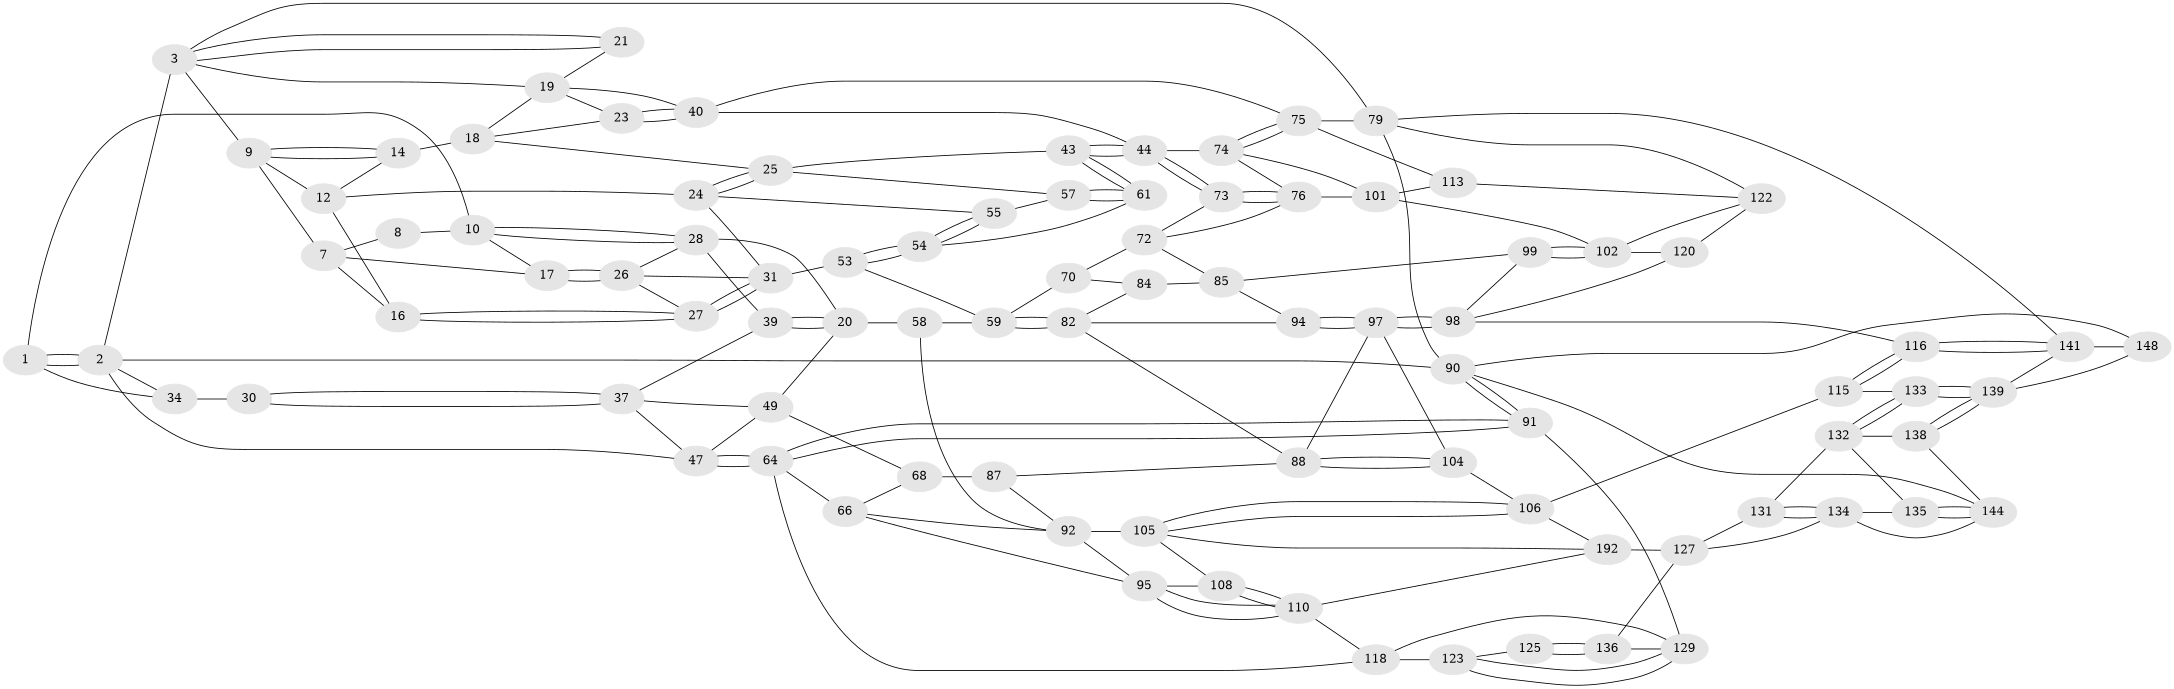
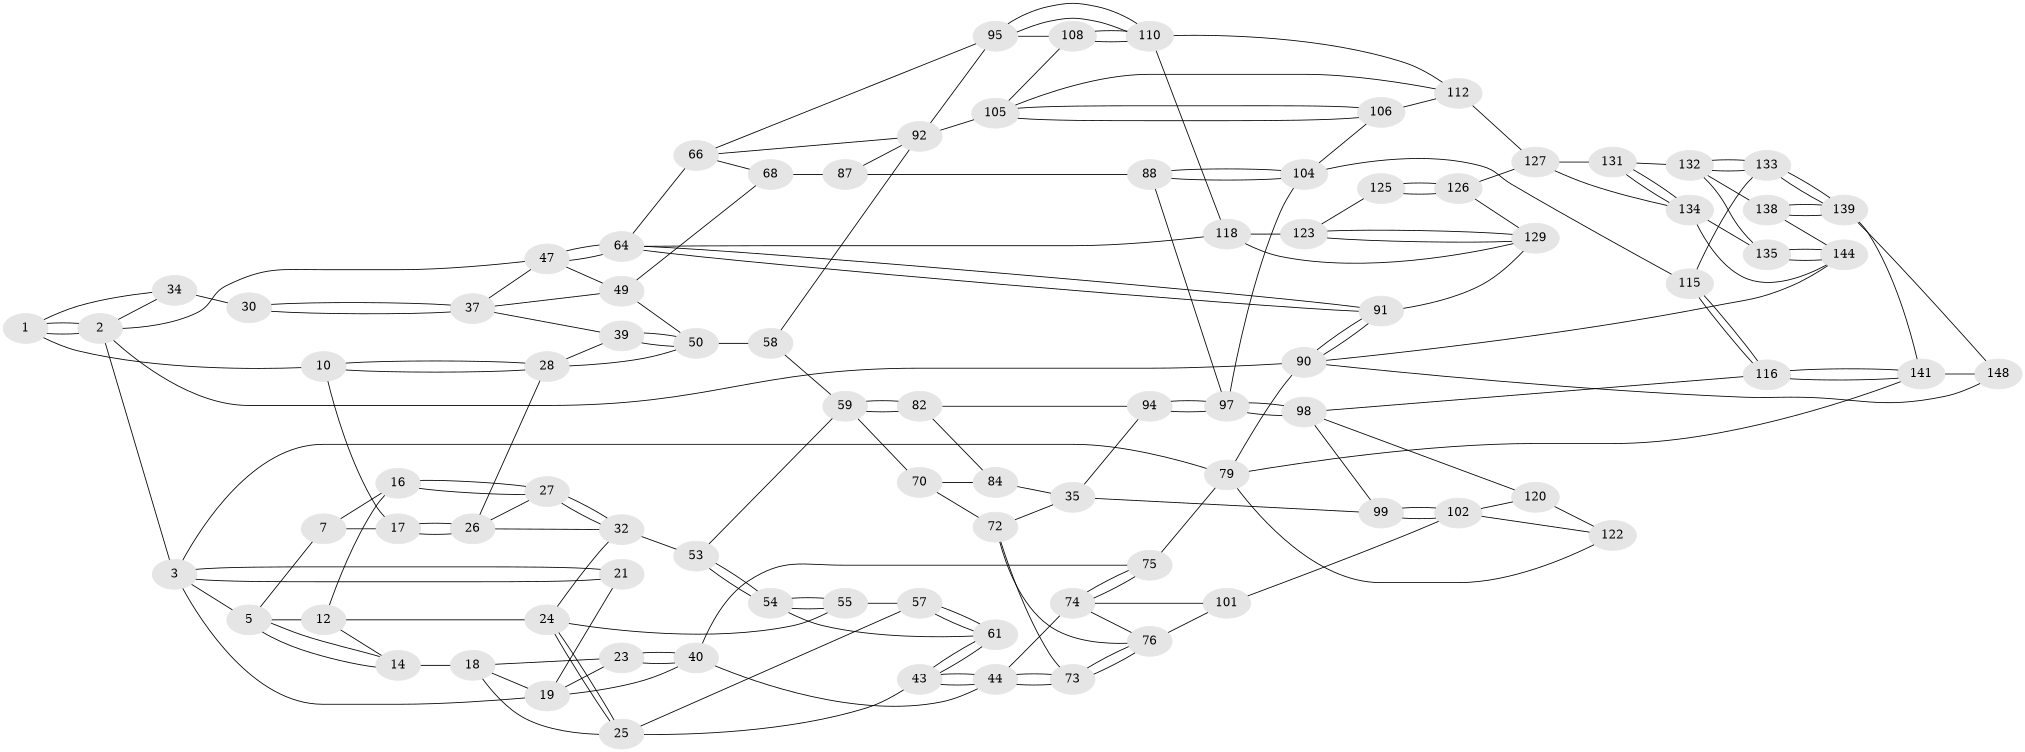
(249, 153) -> (249, 620)
(1453, 183) -> none
(398, 233) -> none
(771, 278) -> (622, 530)
(1222, 282) -> (1073, 497)
(845, 323) -> (696, 343)
(1184, 393) -> none
(1684, 450) -> (1508, 182)
(1607, 550) -> (1458, 93)
(1607, 649) -> (1458, 189)
